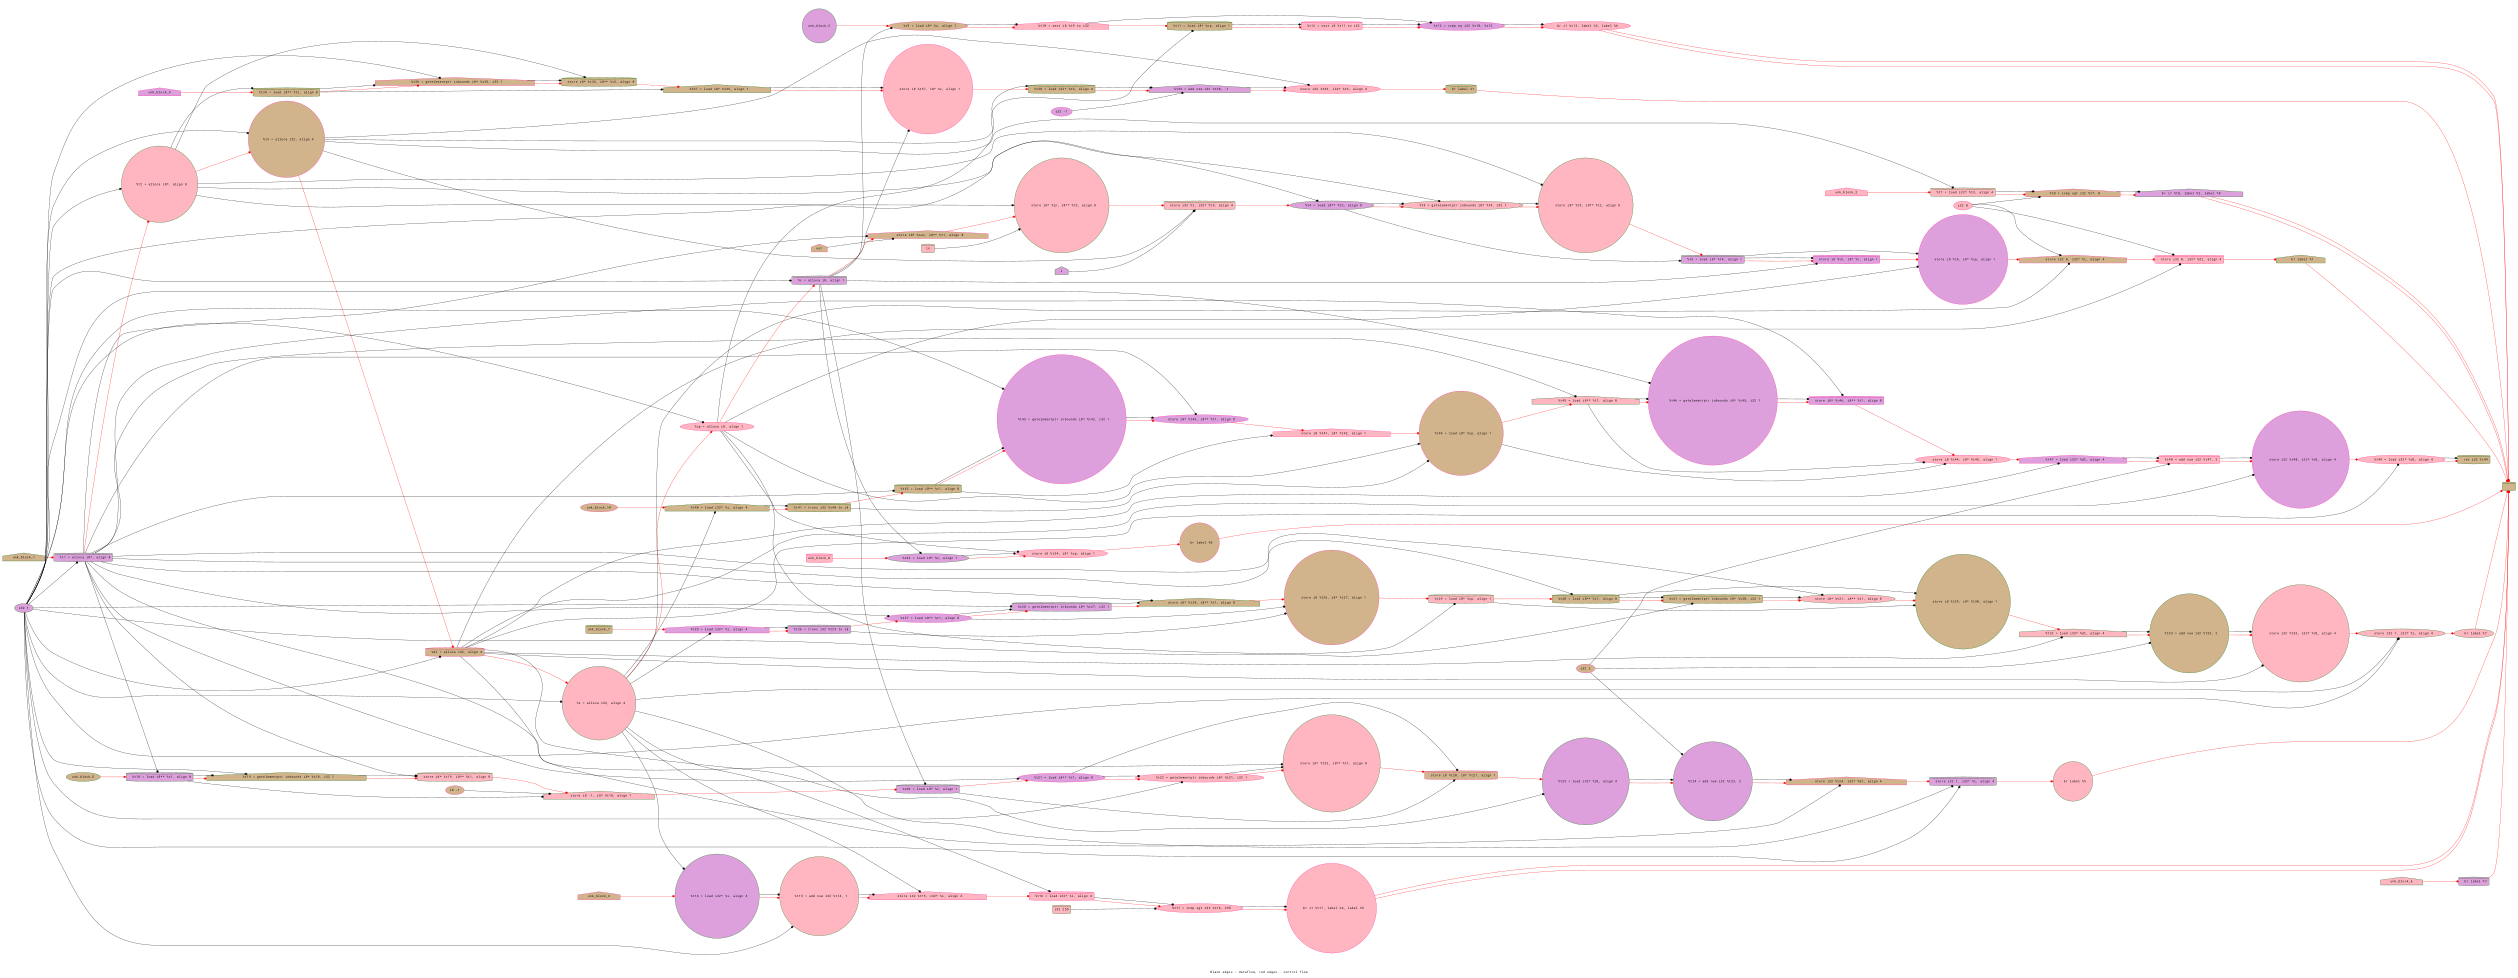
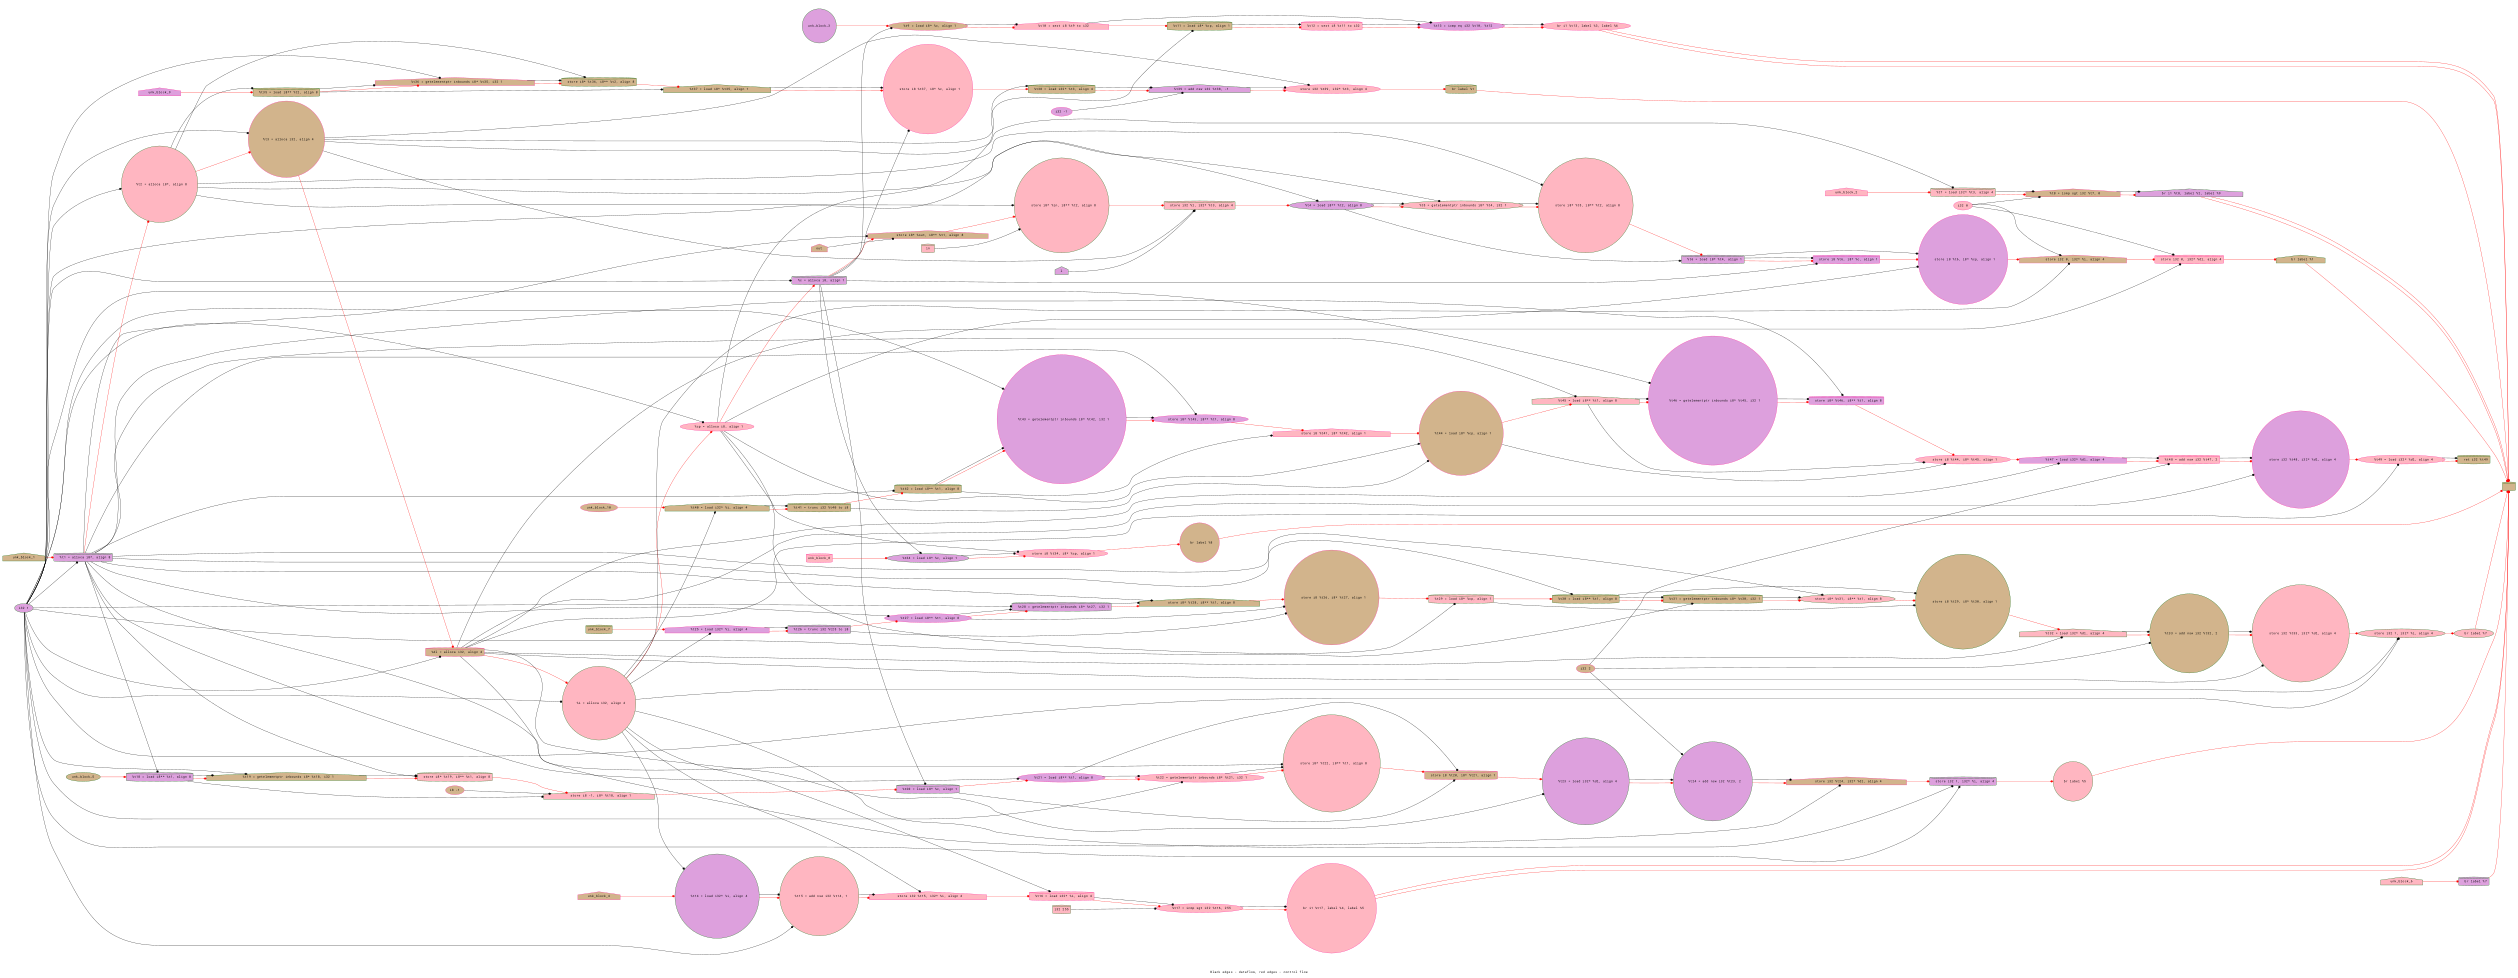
(1068, 635) -> (1068, 635)
